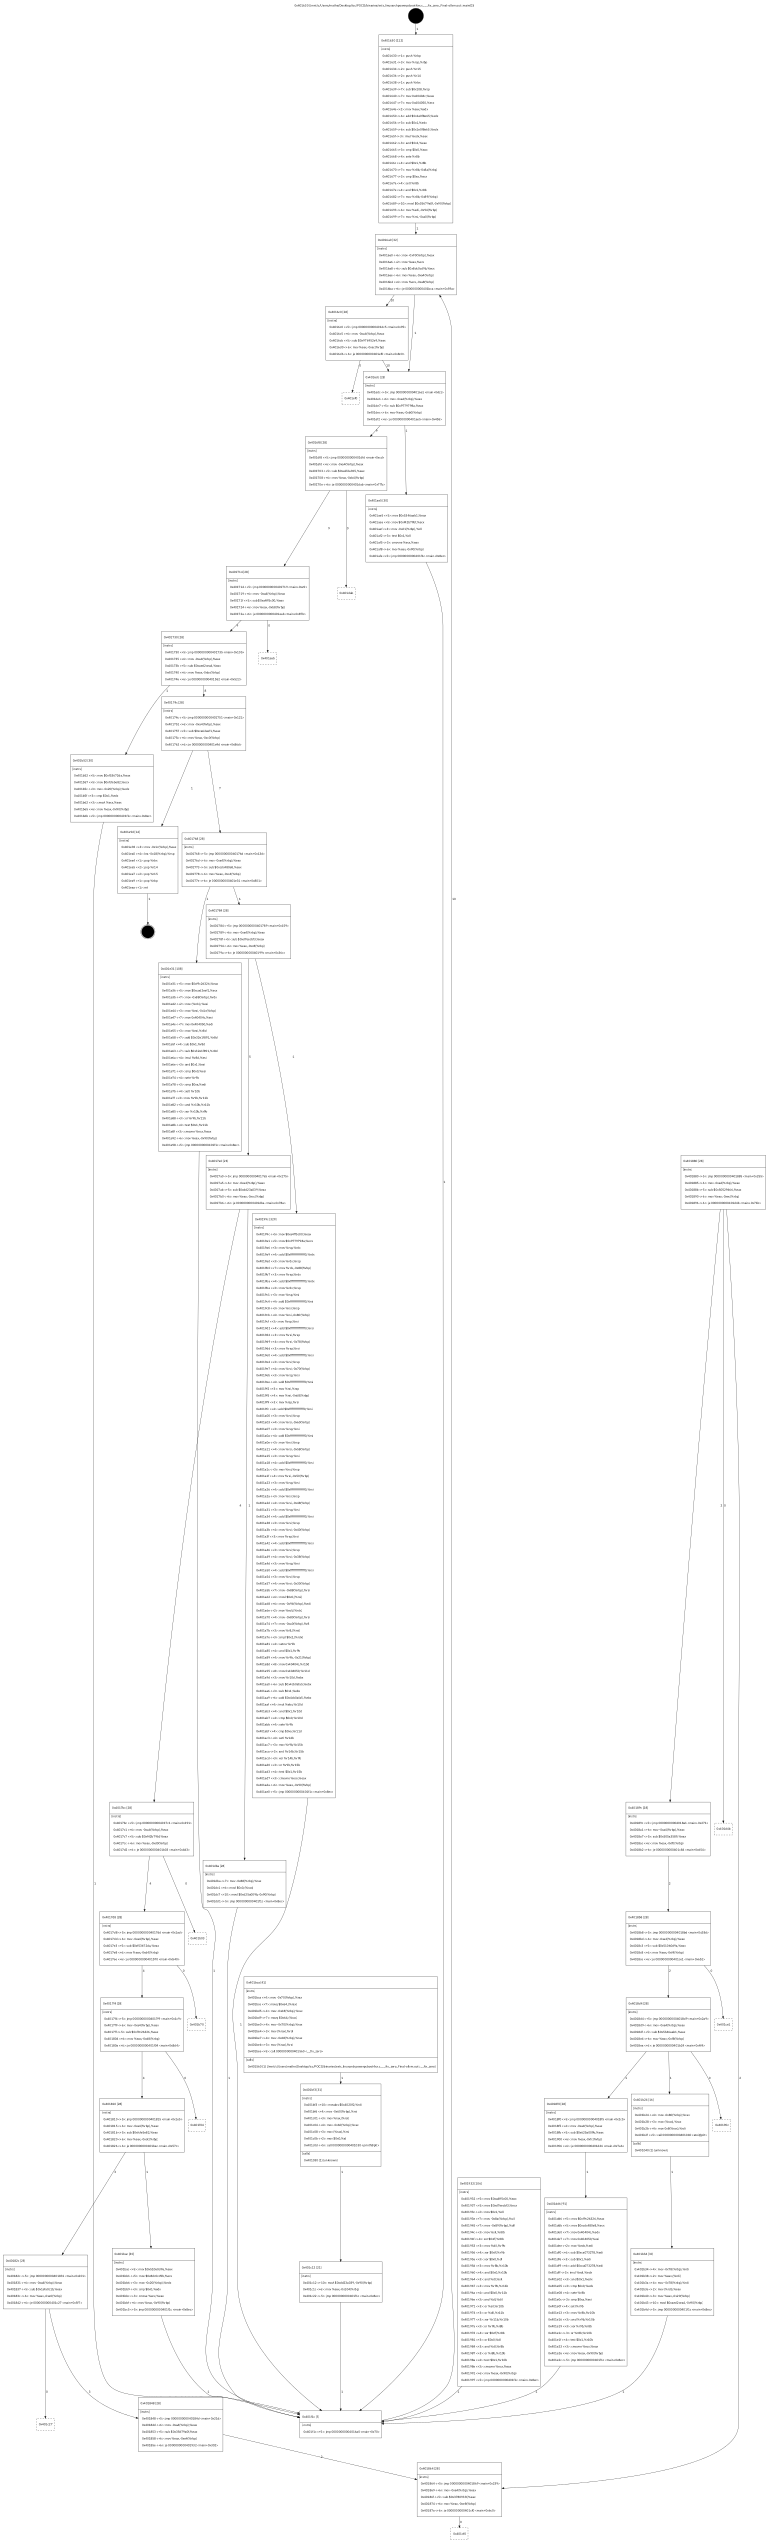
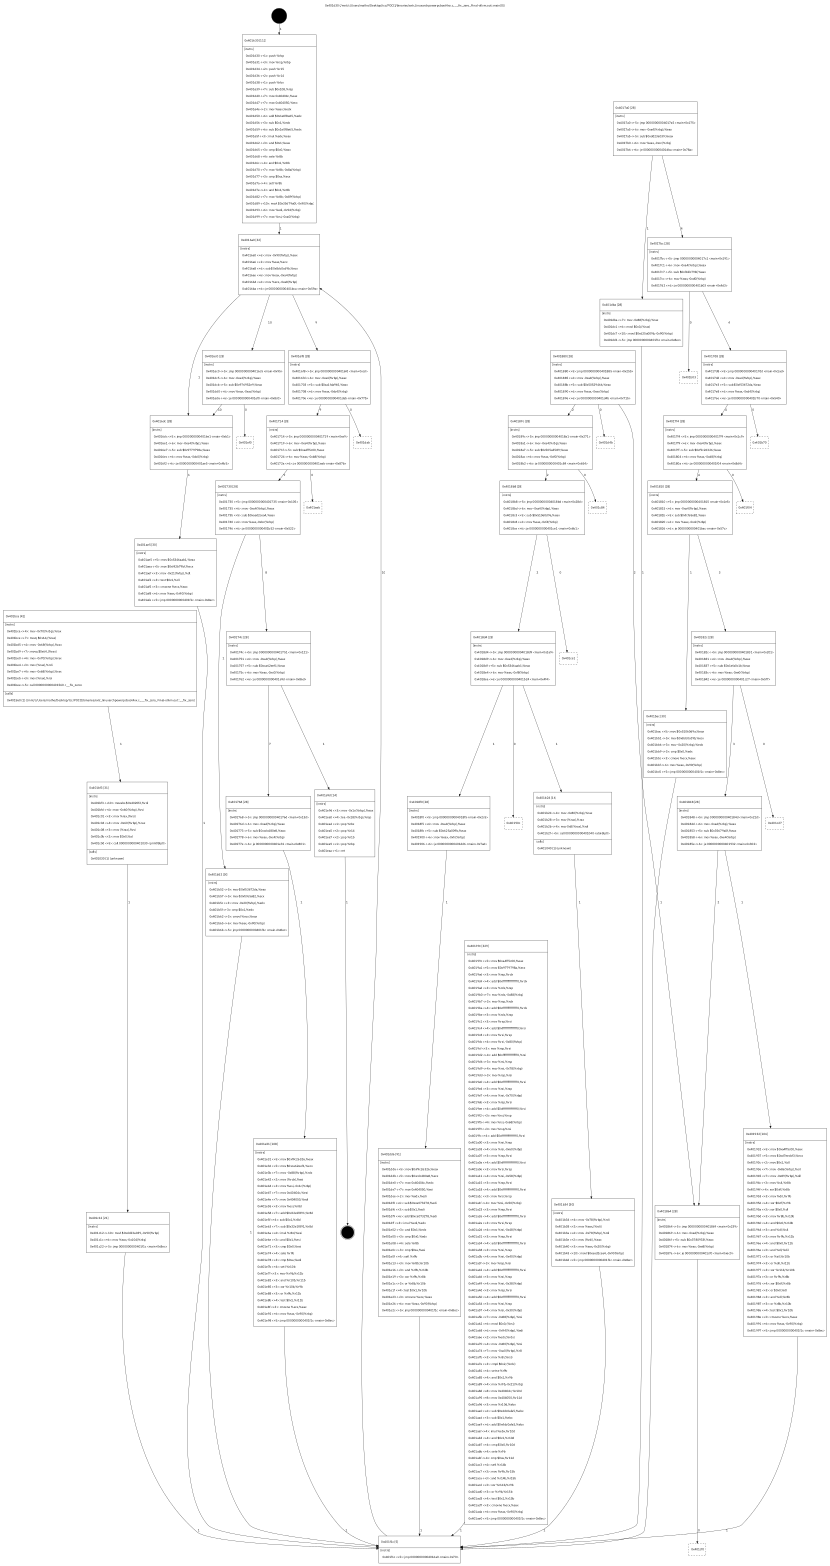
(376, 430) -> (305, 322)
none -> (597, 508)
(248, 932) -> none
none -> (750, 988)
